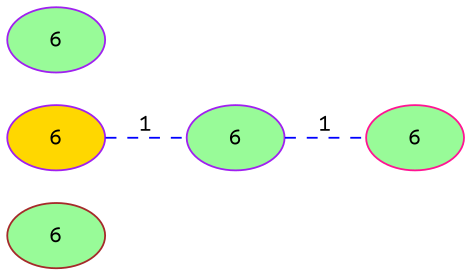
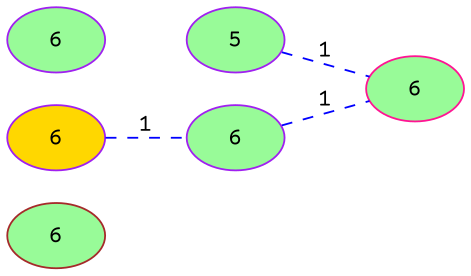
none -> (236, 40)
